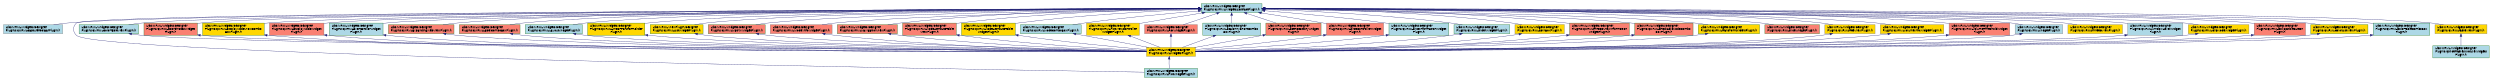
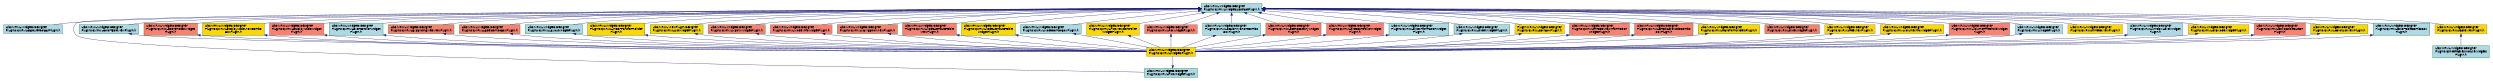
(1540, 29) -> (1540, 29)
(1169, 64) -> (1173, 61)
